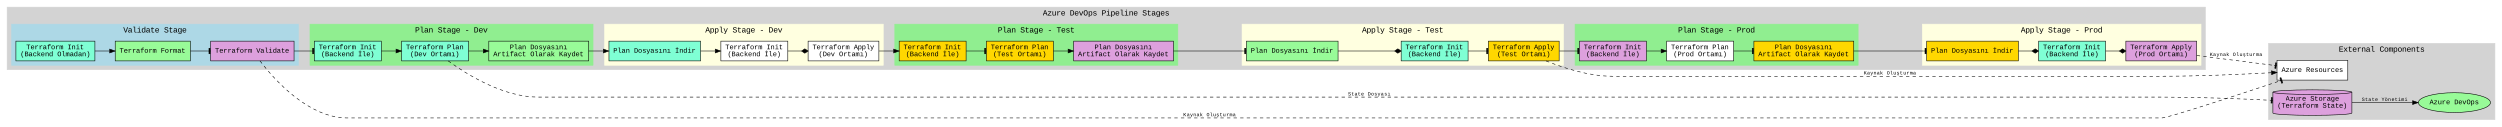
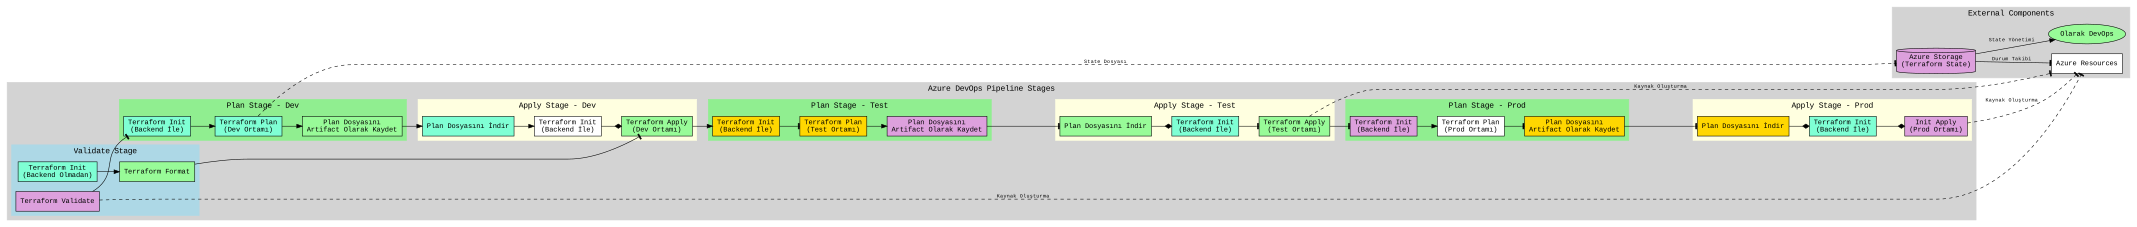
(199, 51) -> (418, 159)
(843, 51) -> (657, 126)
(1524, 51) -> (1294, 126)
(2161, 51) -> (1936, 126)
none -> (2012, 62)
(1908, 76) -> (1677, 89)
(2454, 103) -> (2087, 34)
